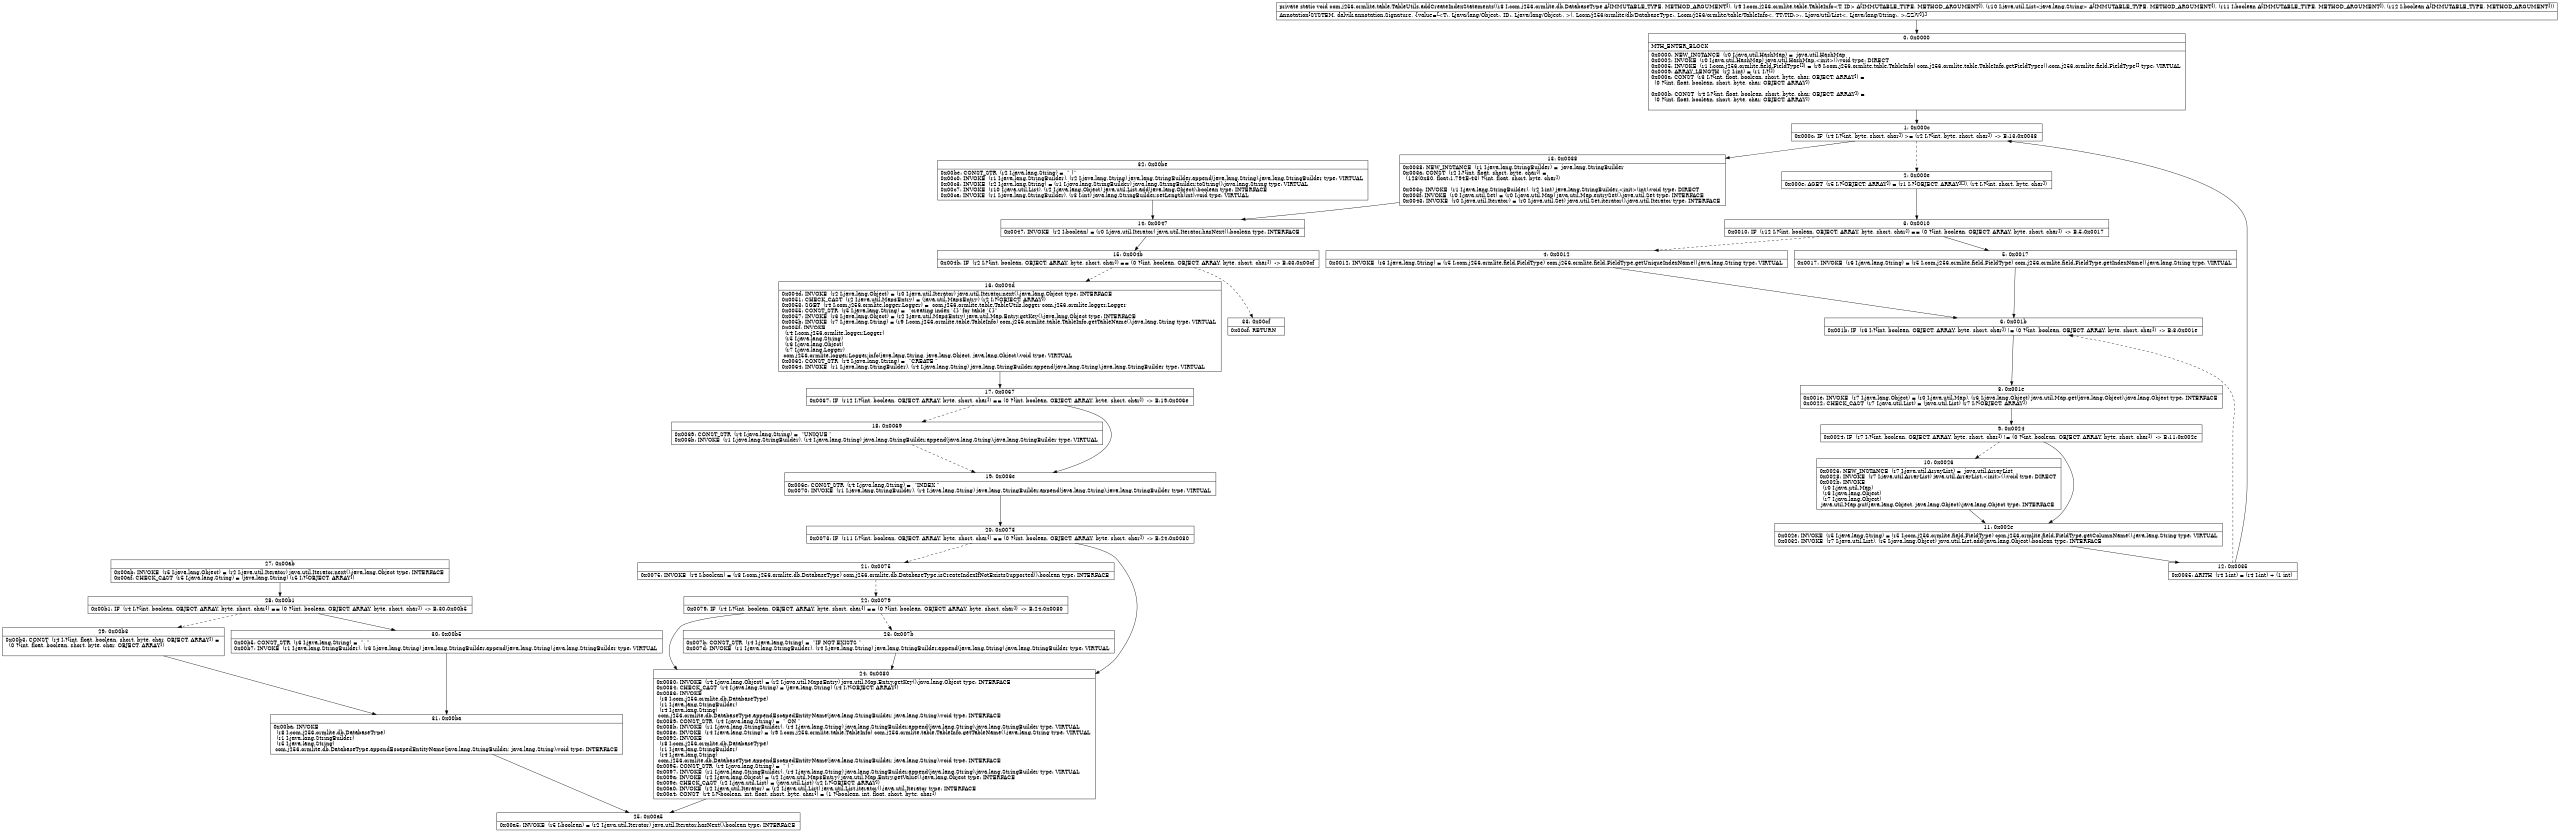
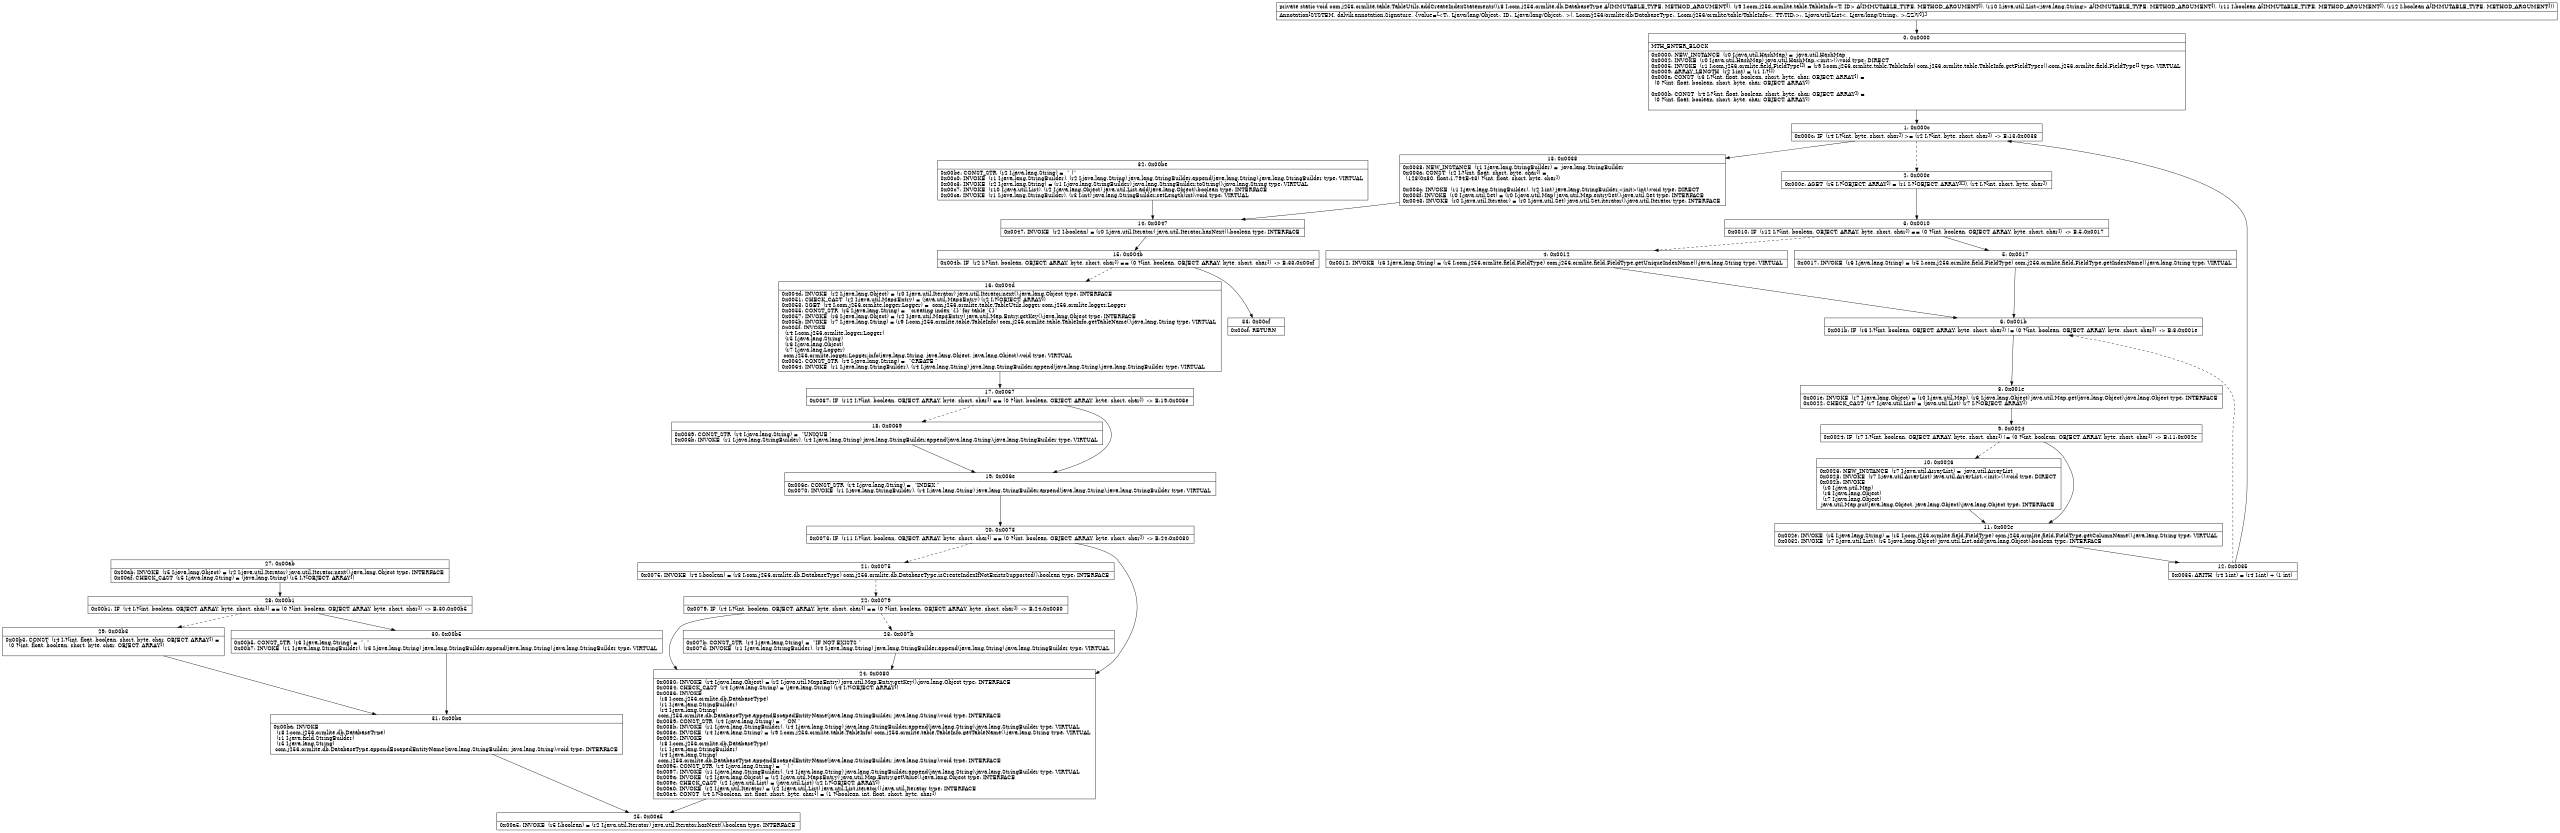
(1228, 284) -> (1228, 284)
(942, 458) -> (942, 458)
(314, 738) -> (314, 738)
